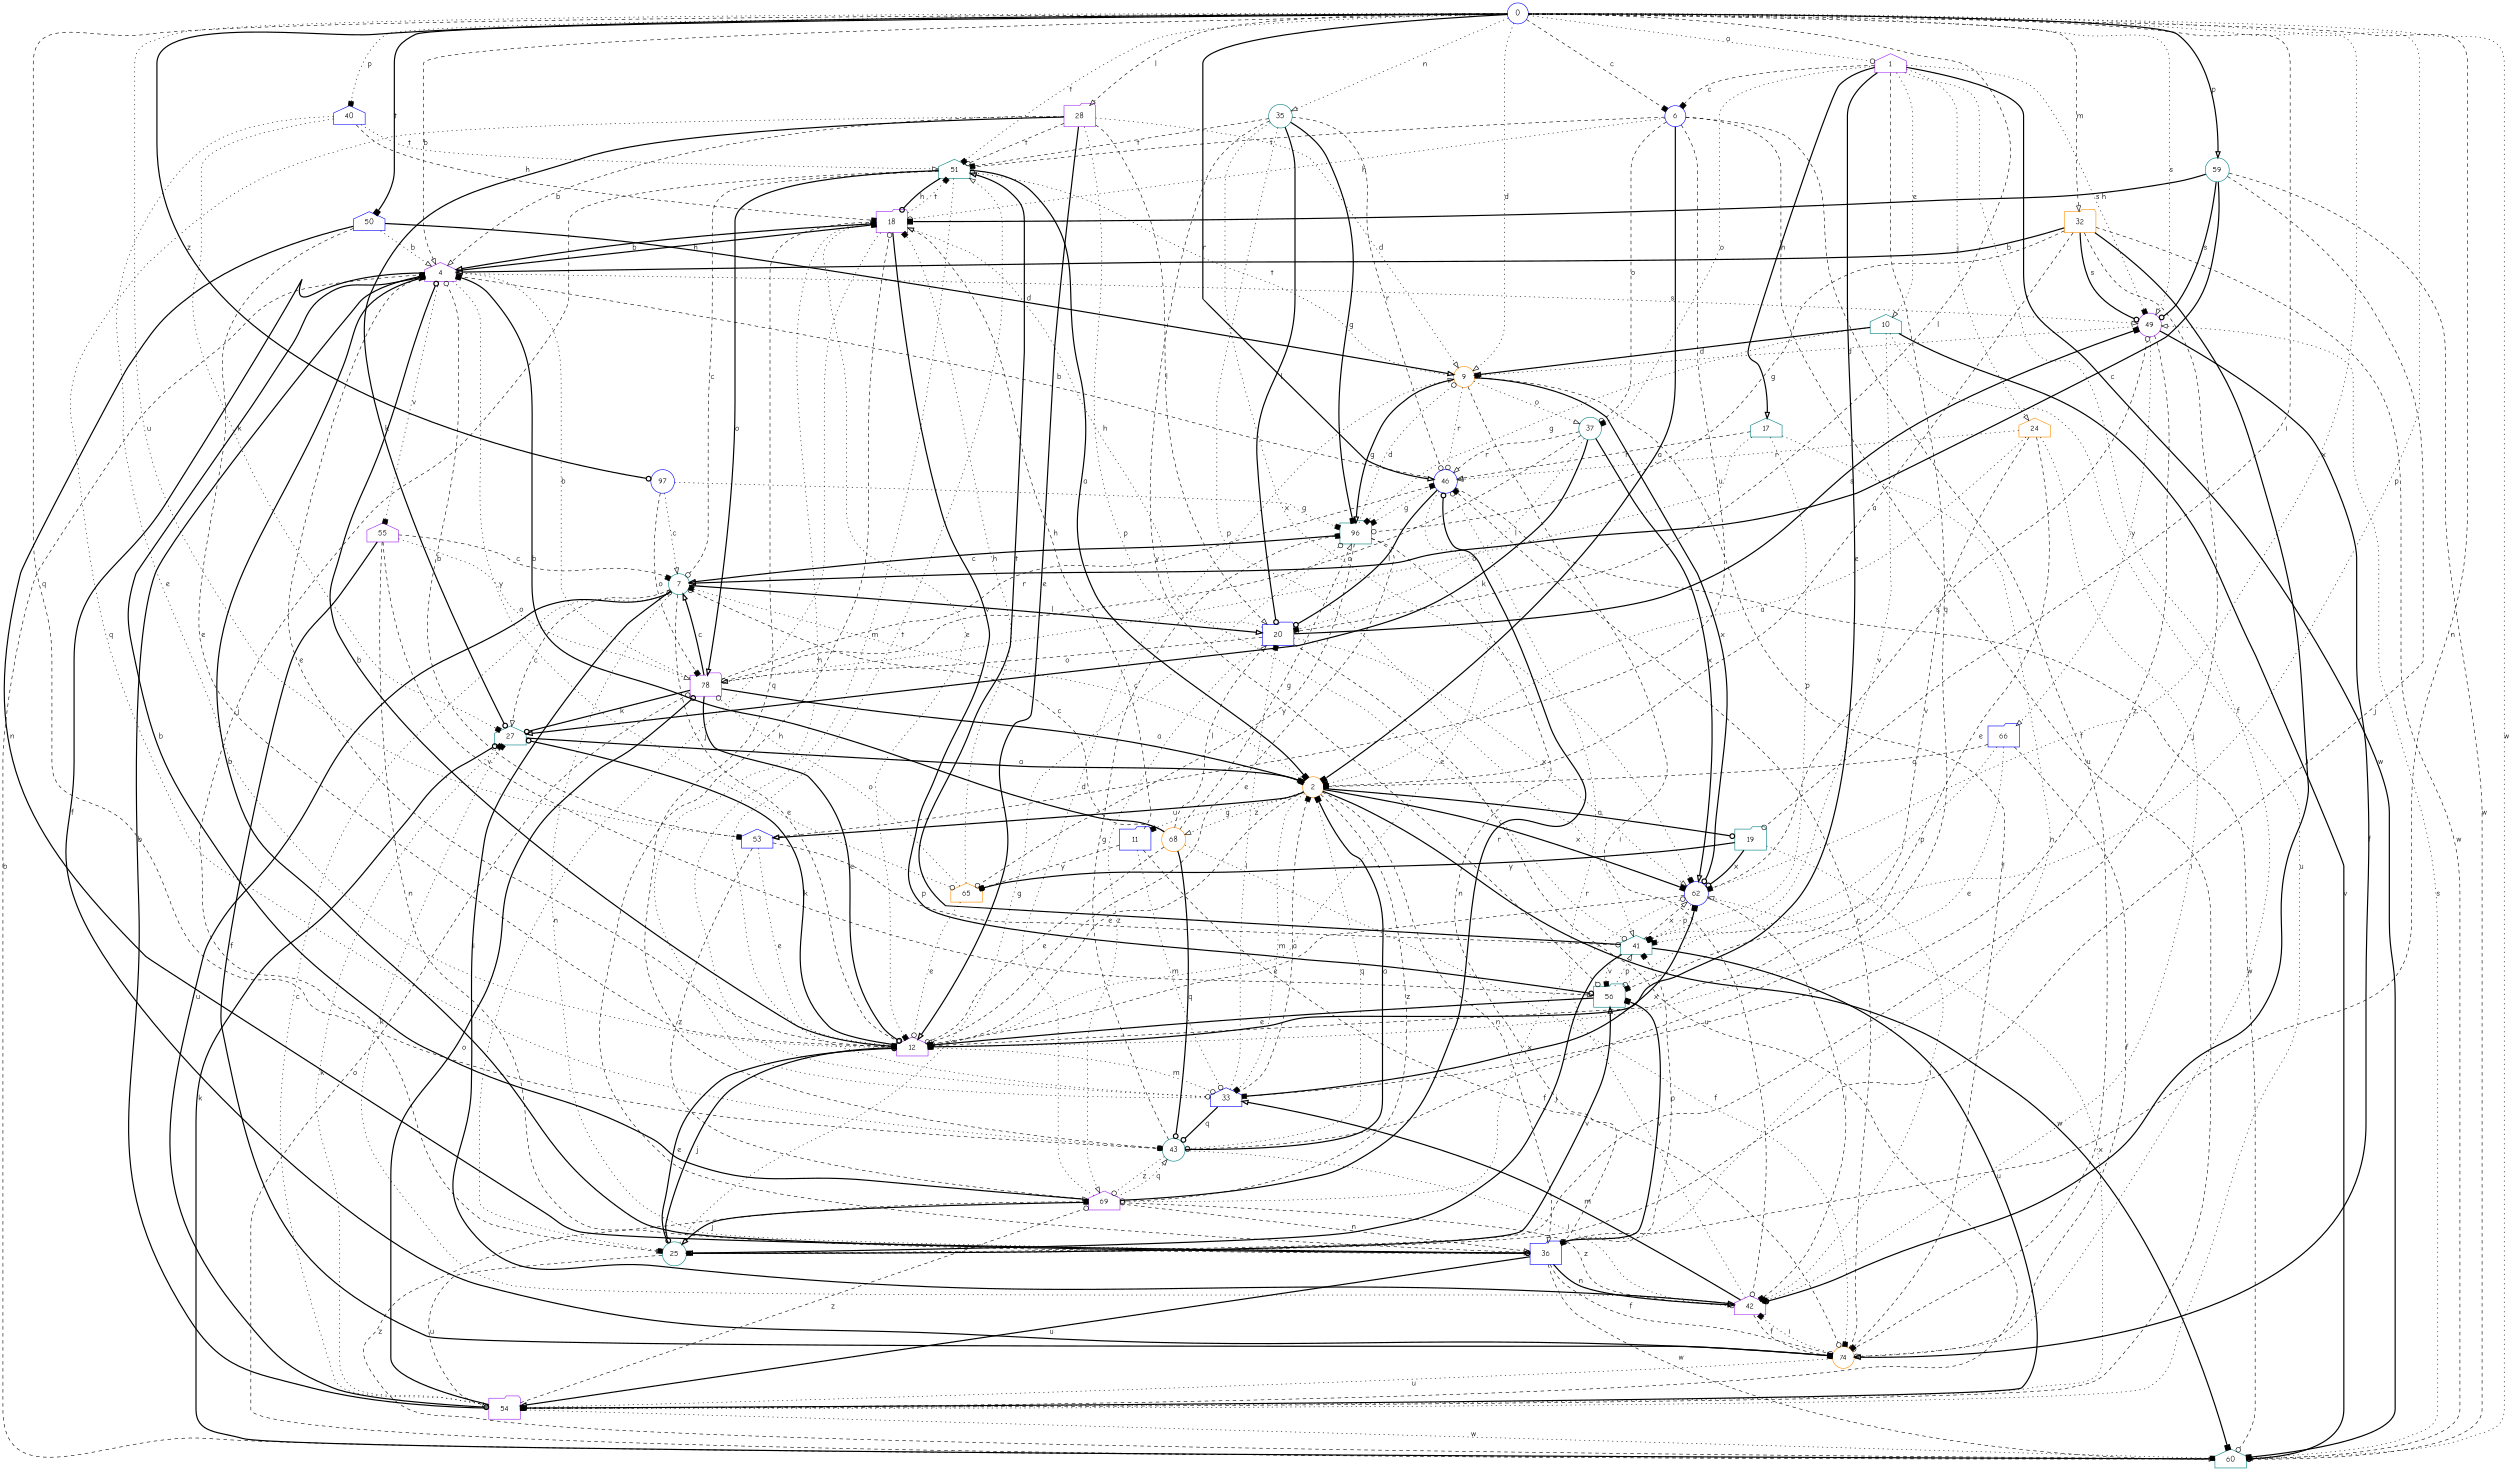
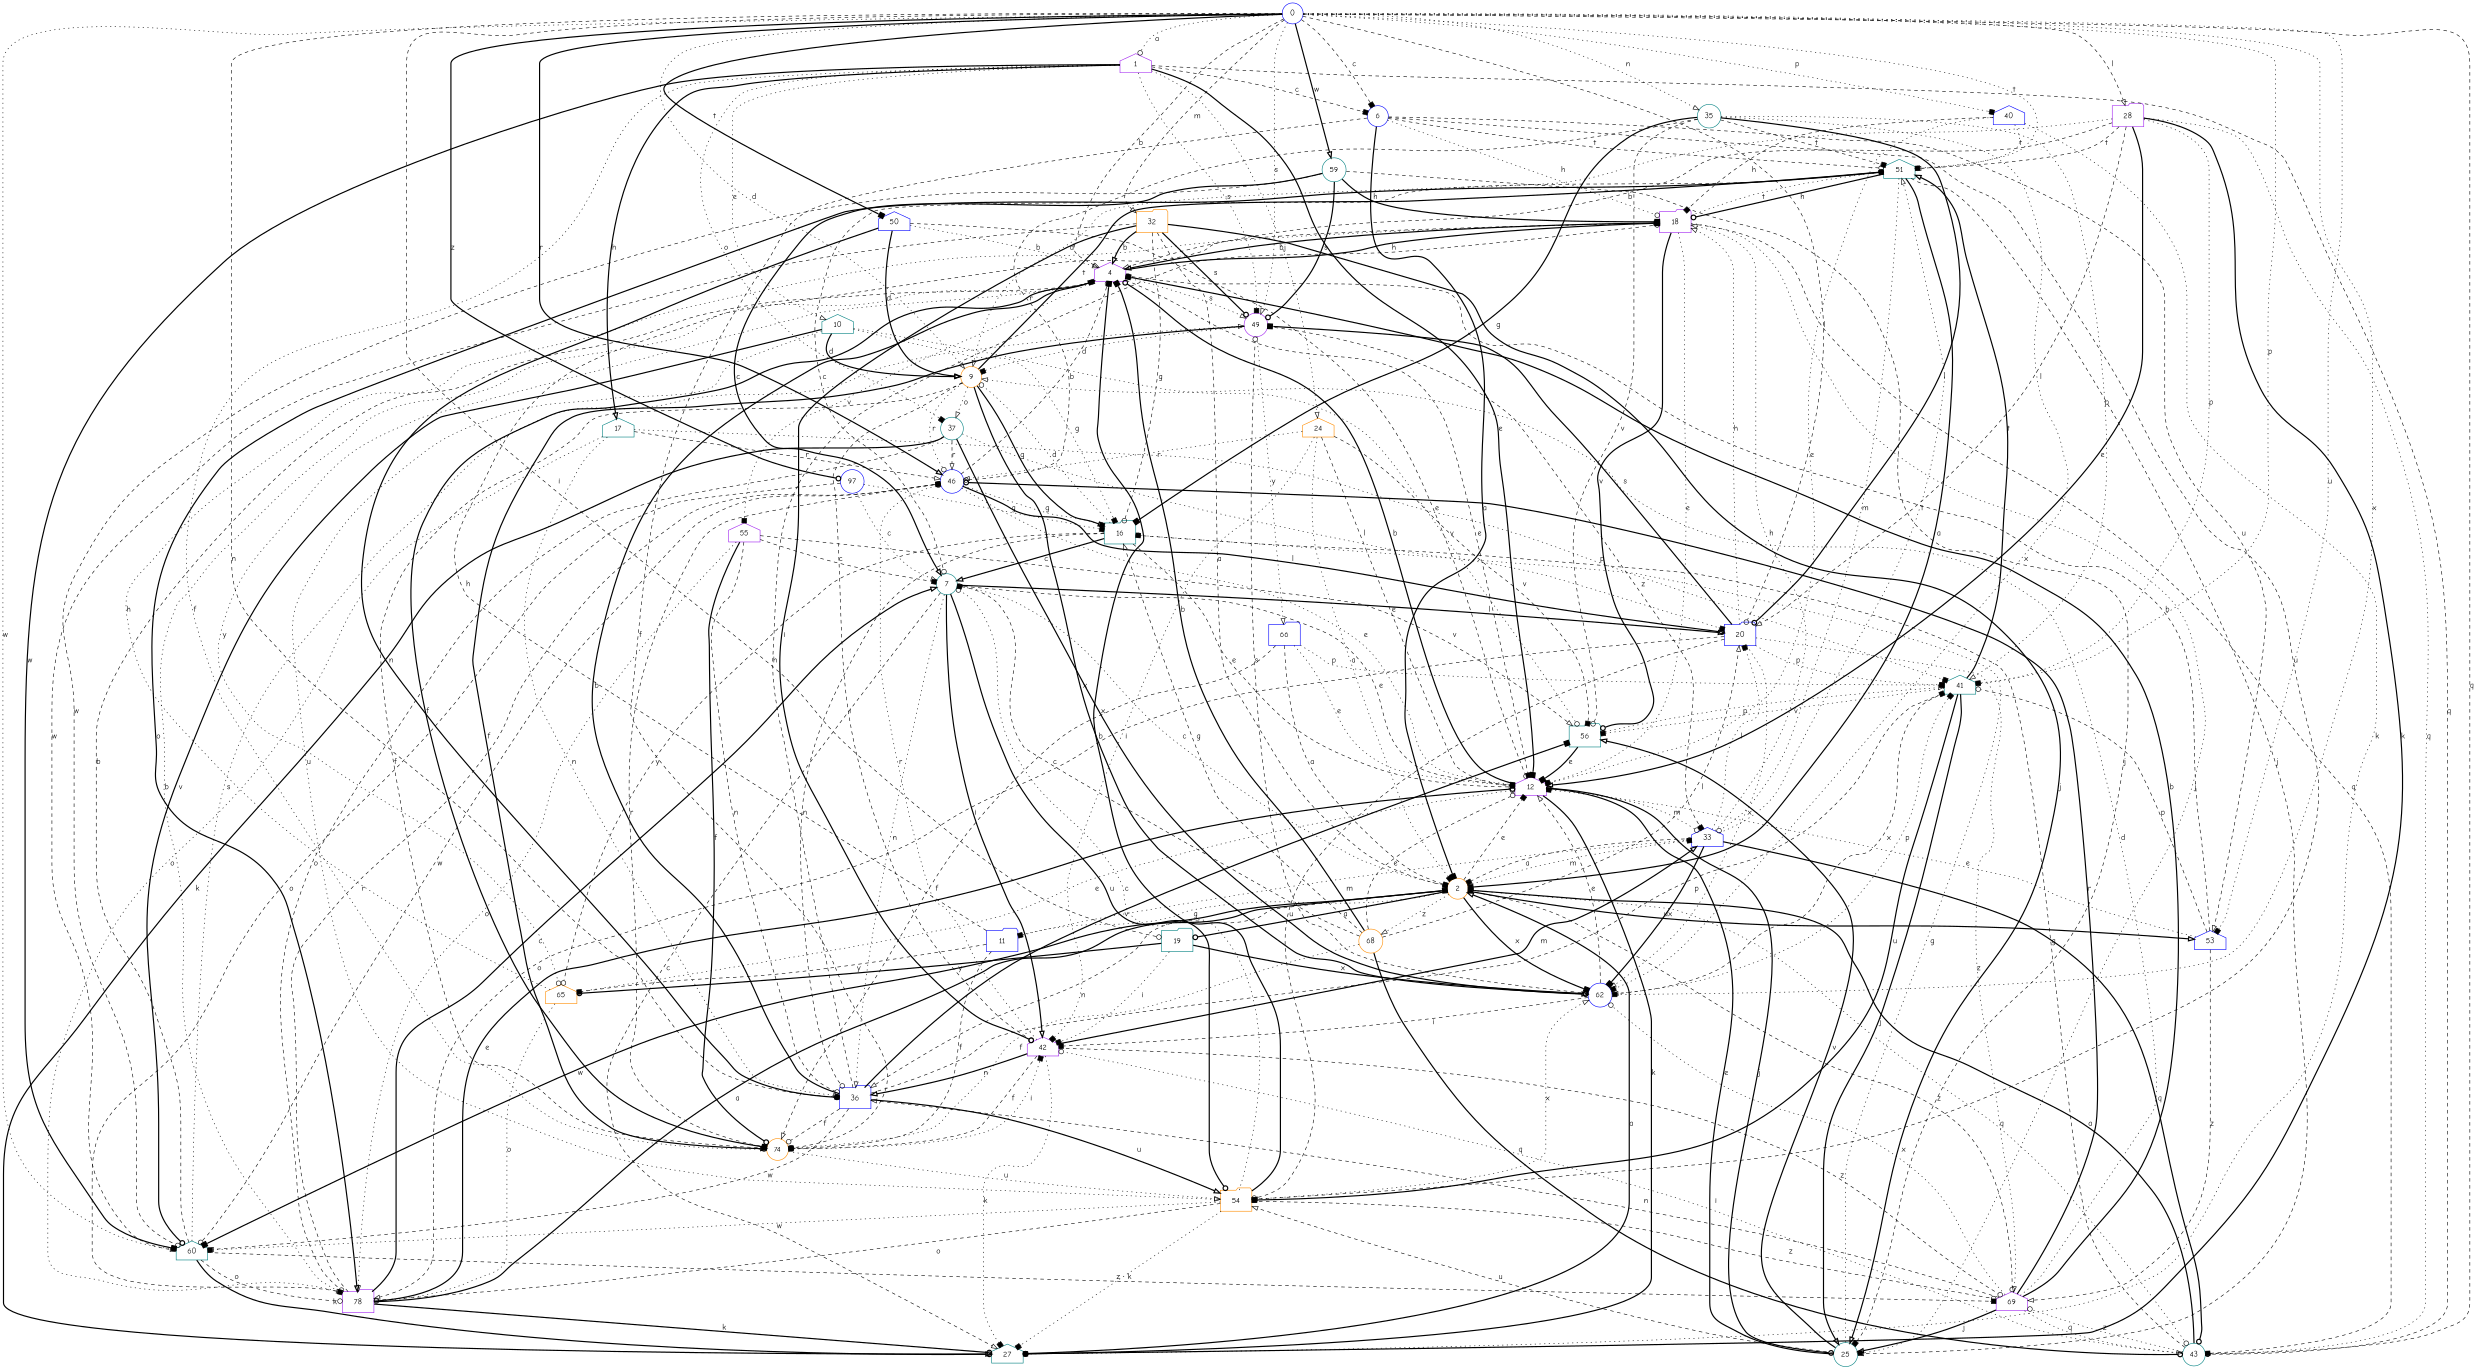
(2214, 90) -> (1317, 90)
(1232, 269) -> (1395, 201)
(1631, 269) -> none
(1356, 533) -> (1120, 533)
none -> (1854, 677)
(454, 1049) -> (800, 1258)
(1708, 1112) -> (1876, 578)
(1591, 1290) -> (961, 1075)
(505, 1409) -> (1236, 1201)
